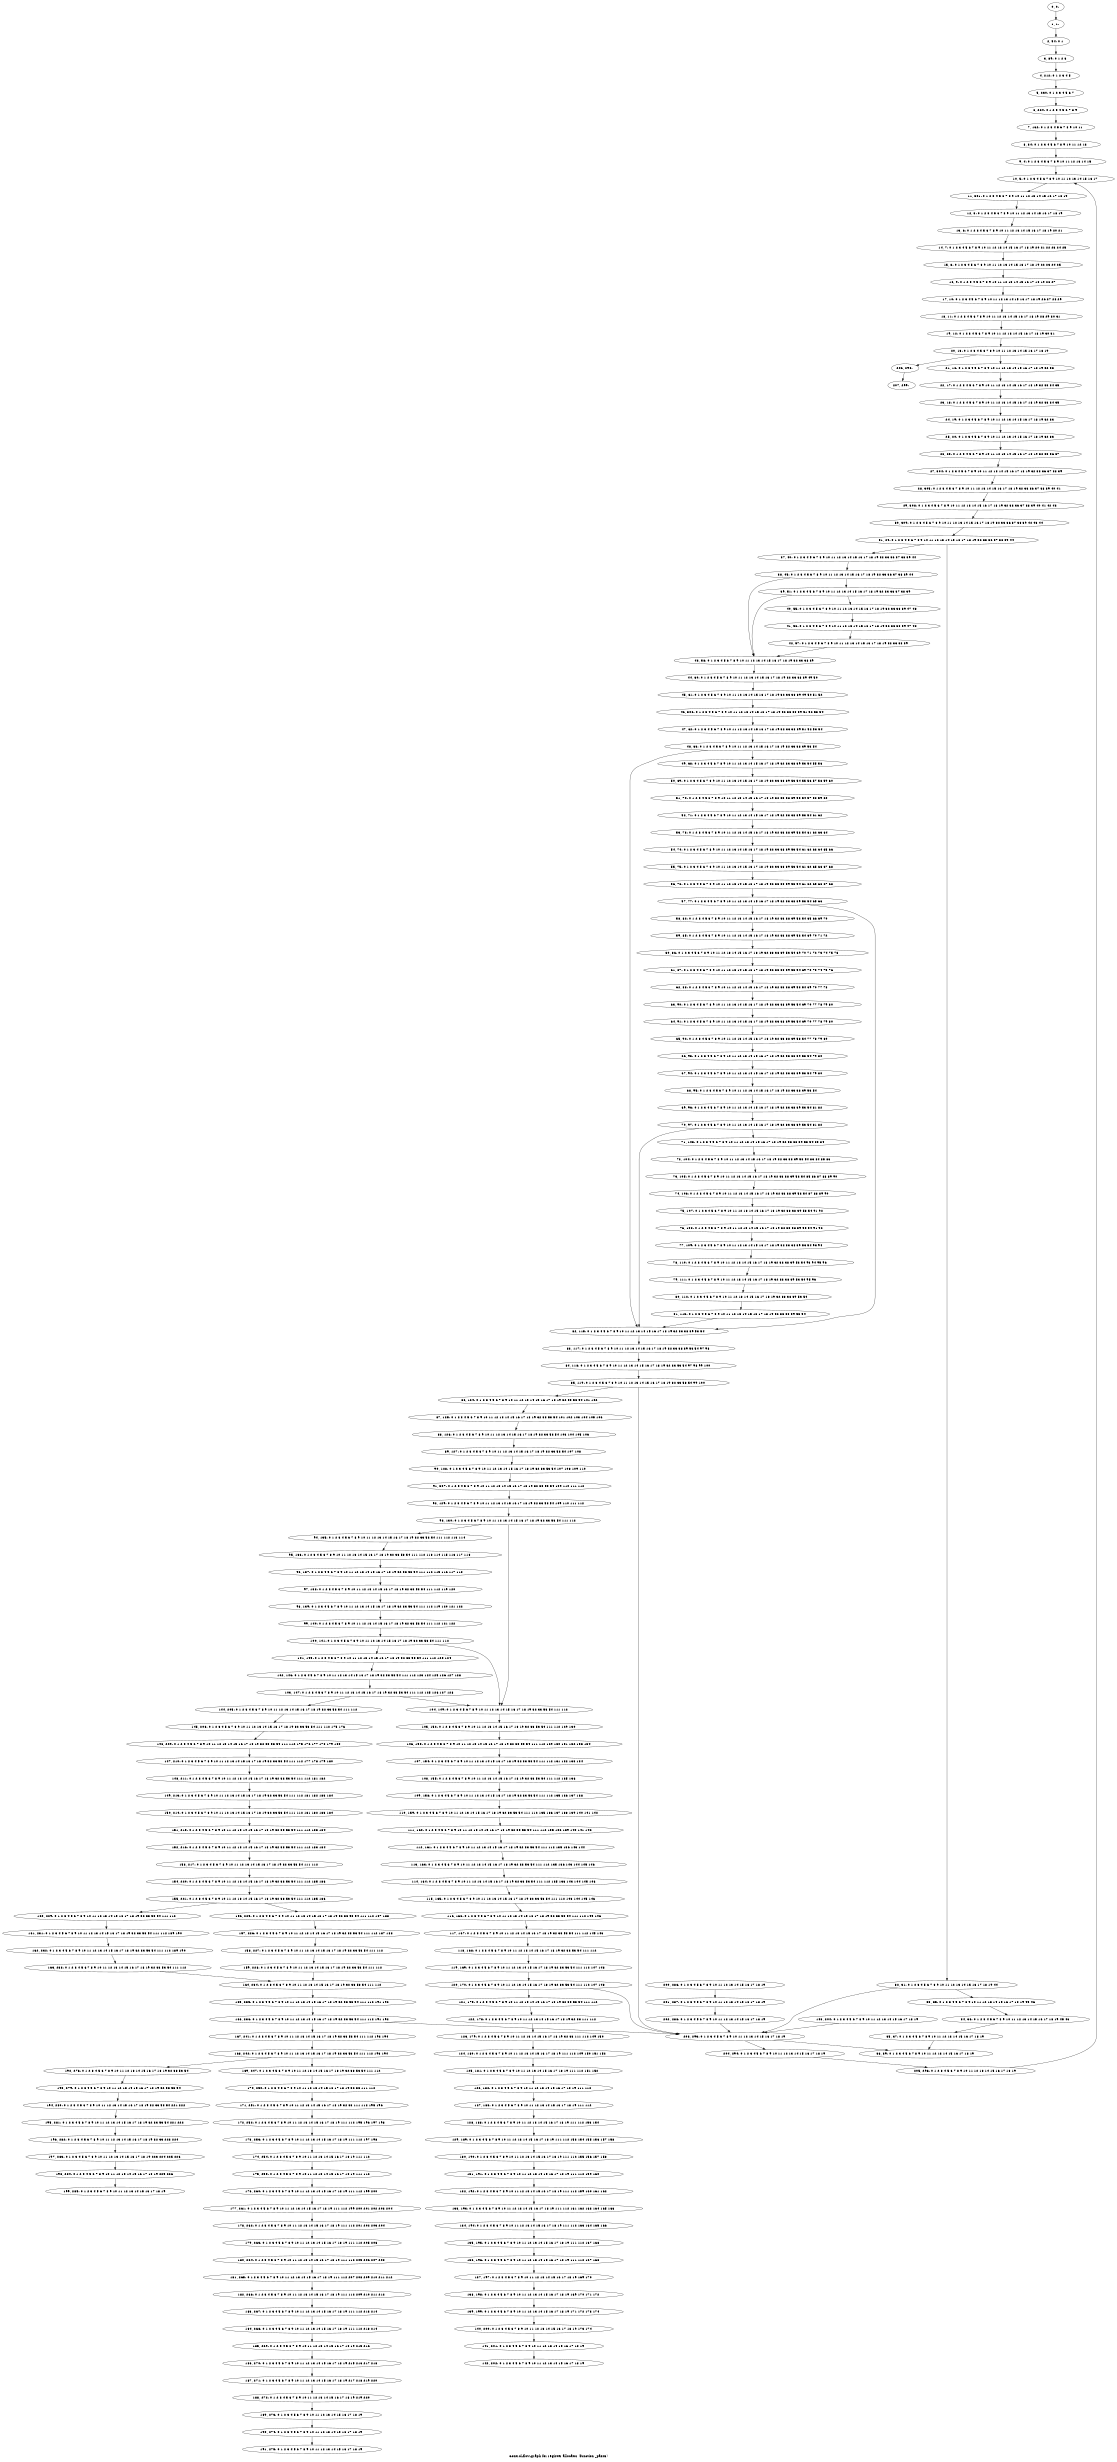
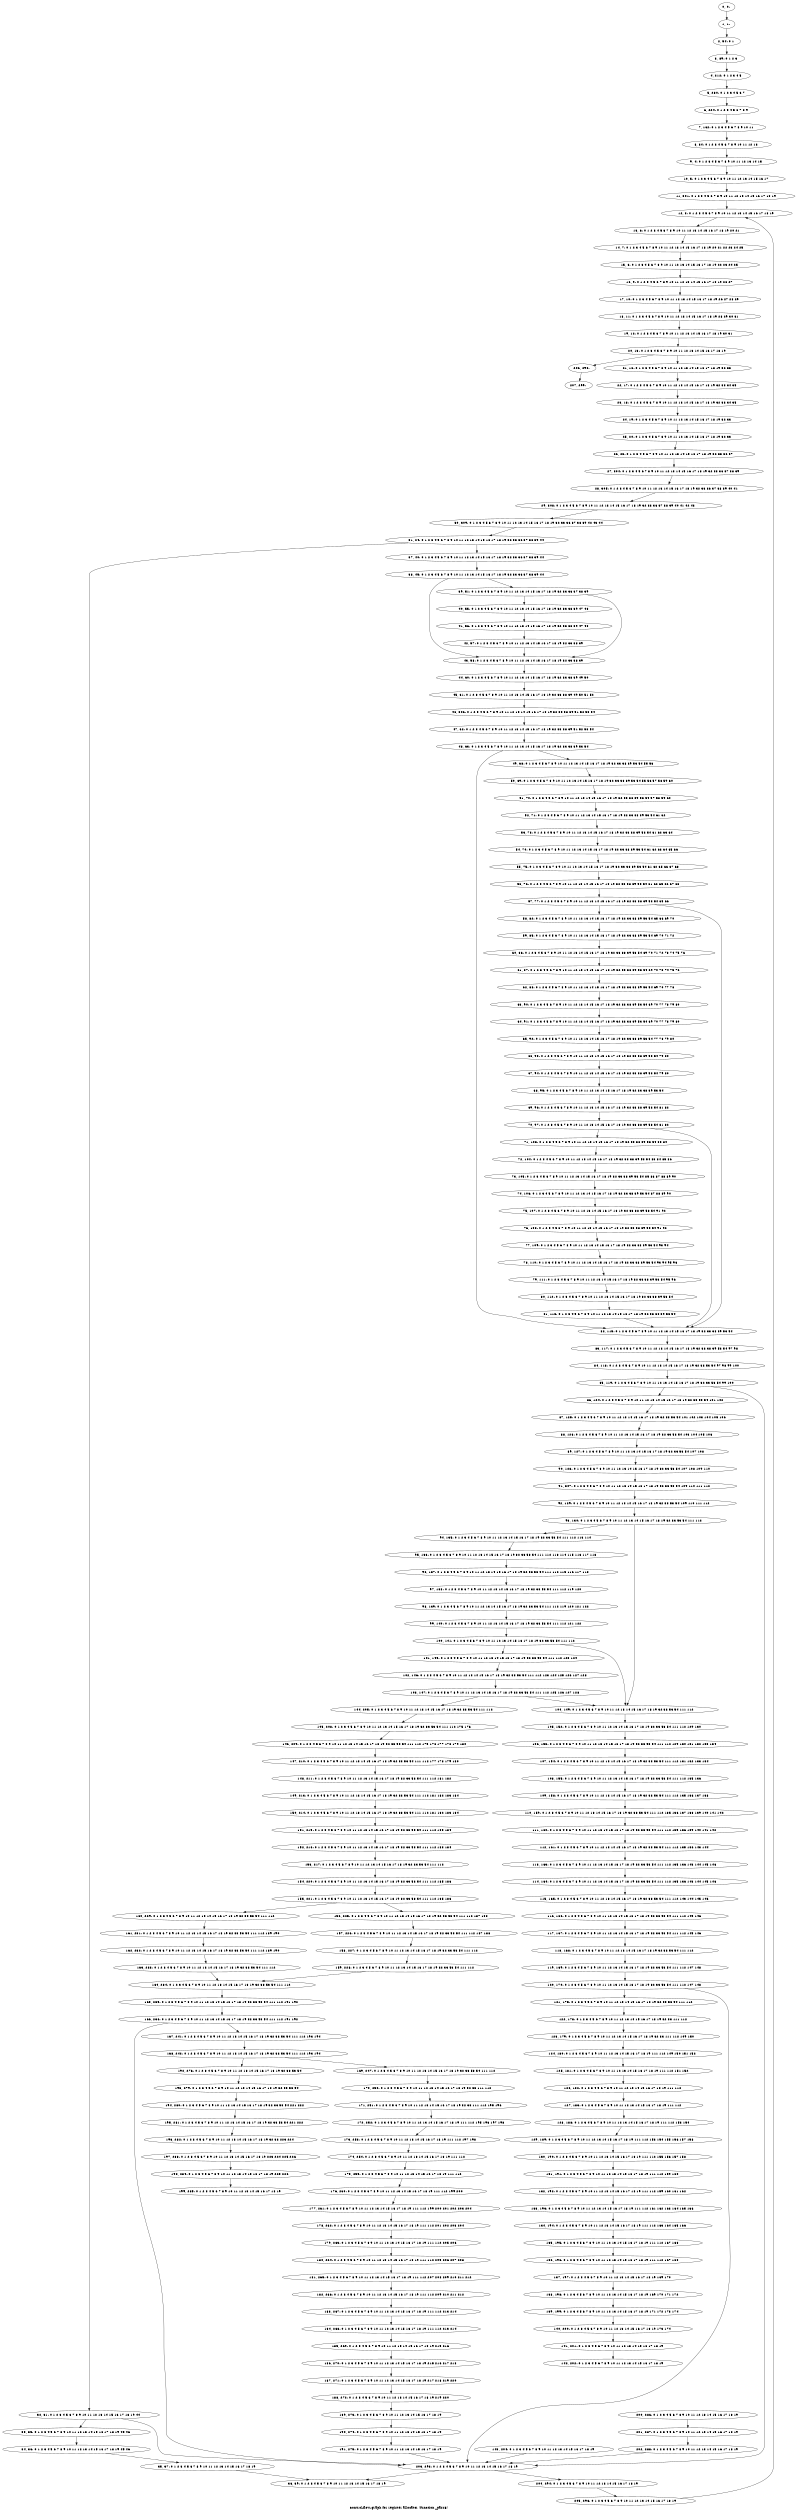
(1096, 1154) -> (773, 1388)
none -> (428, 2458)
